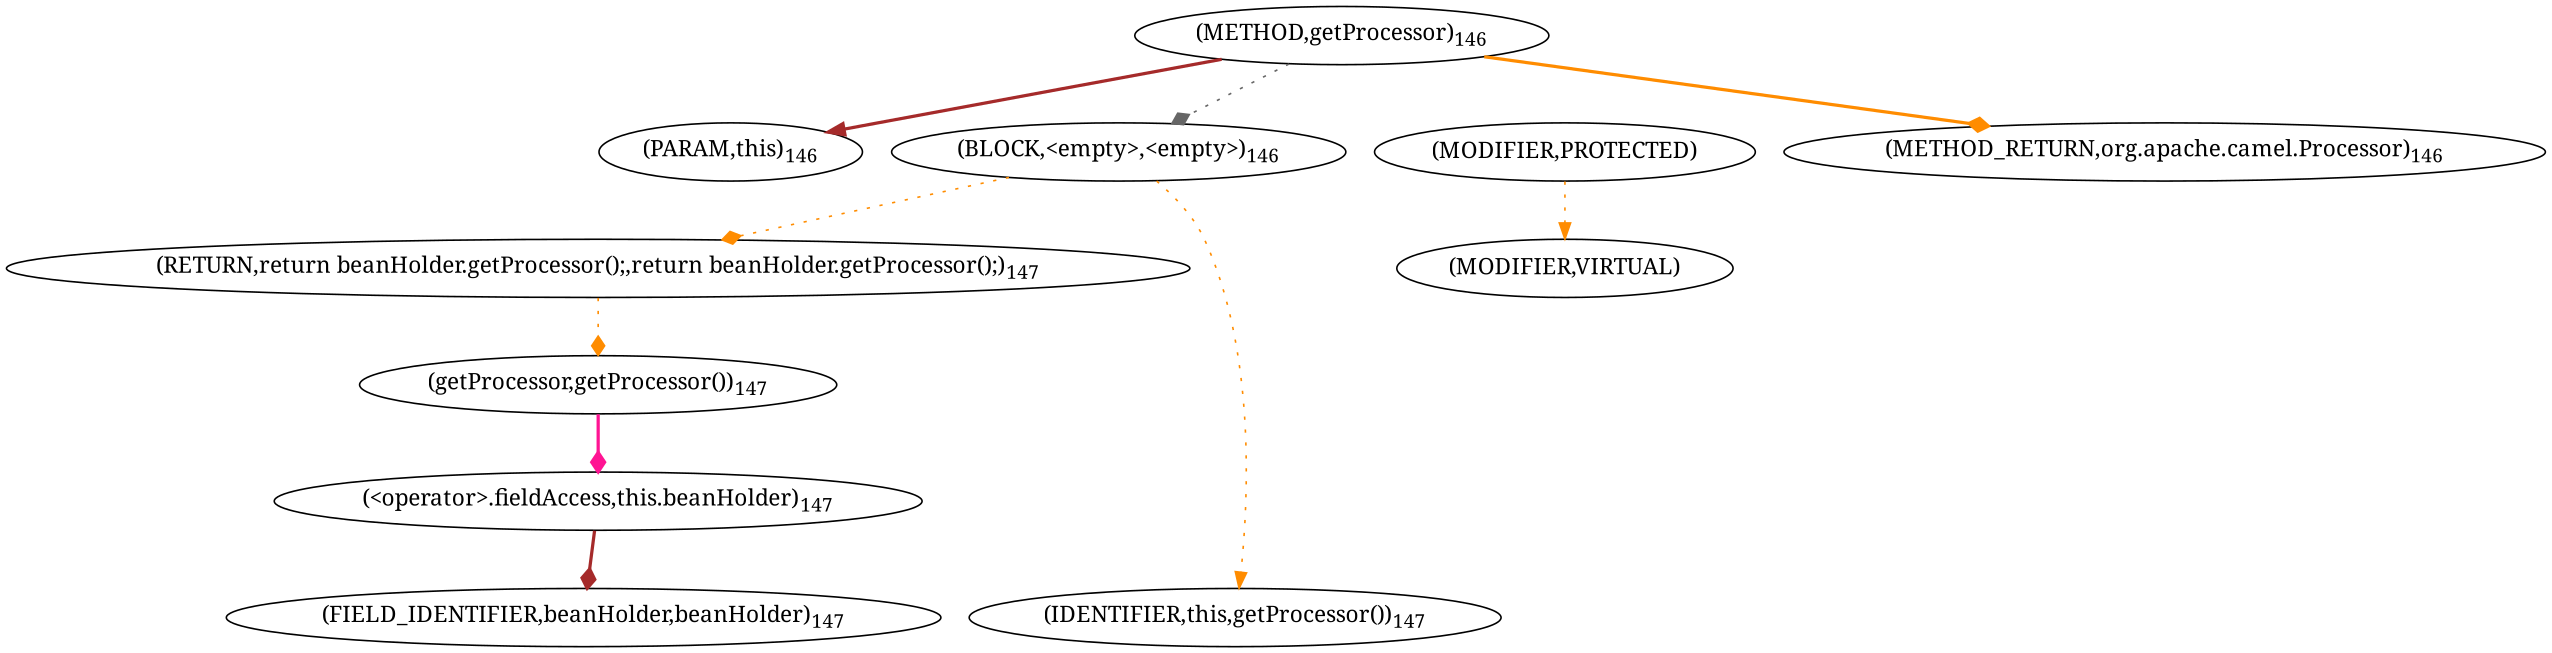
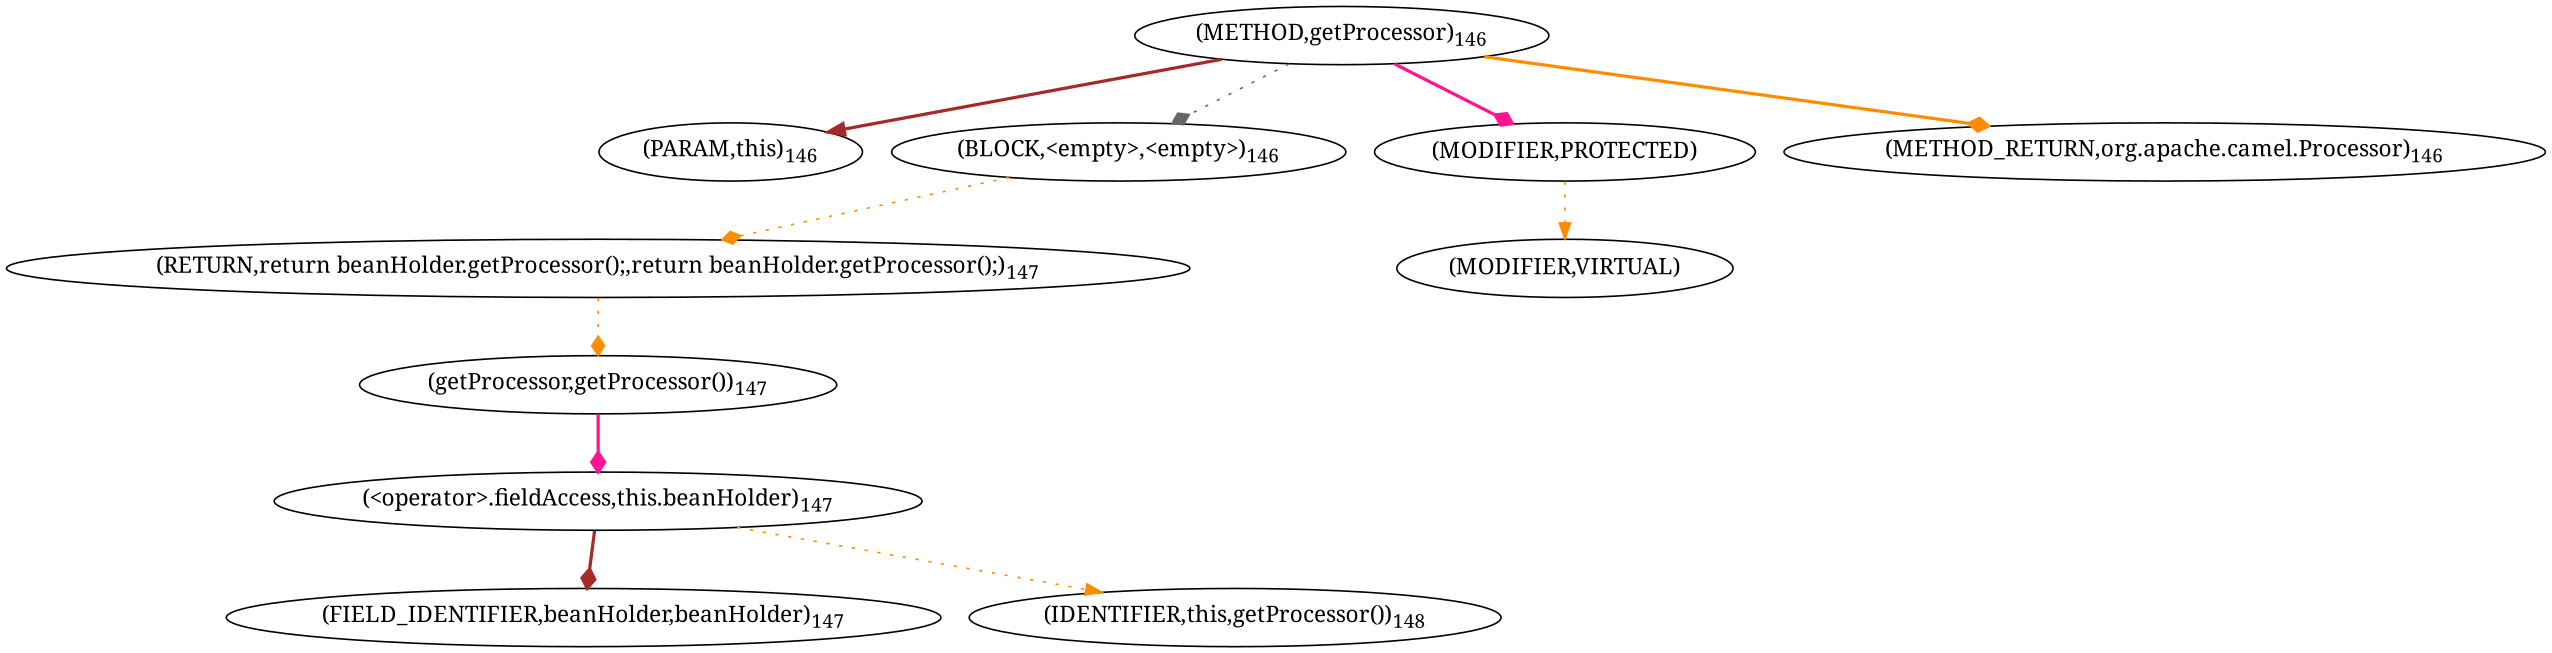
none -> (1445, 89)
(1239, 365) -> (912, 558)
(1410, 615) -> (1410, 615)
